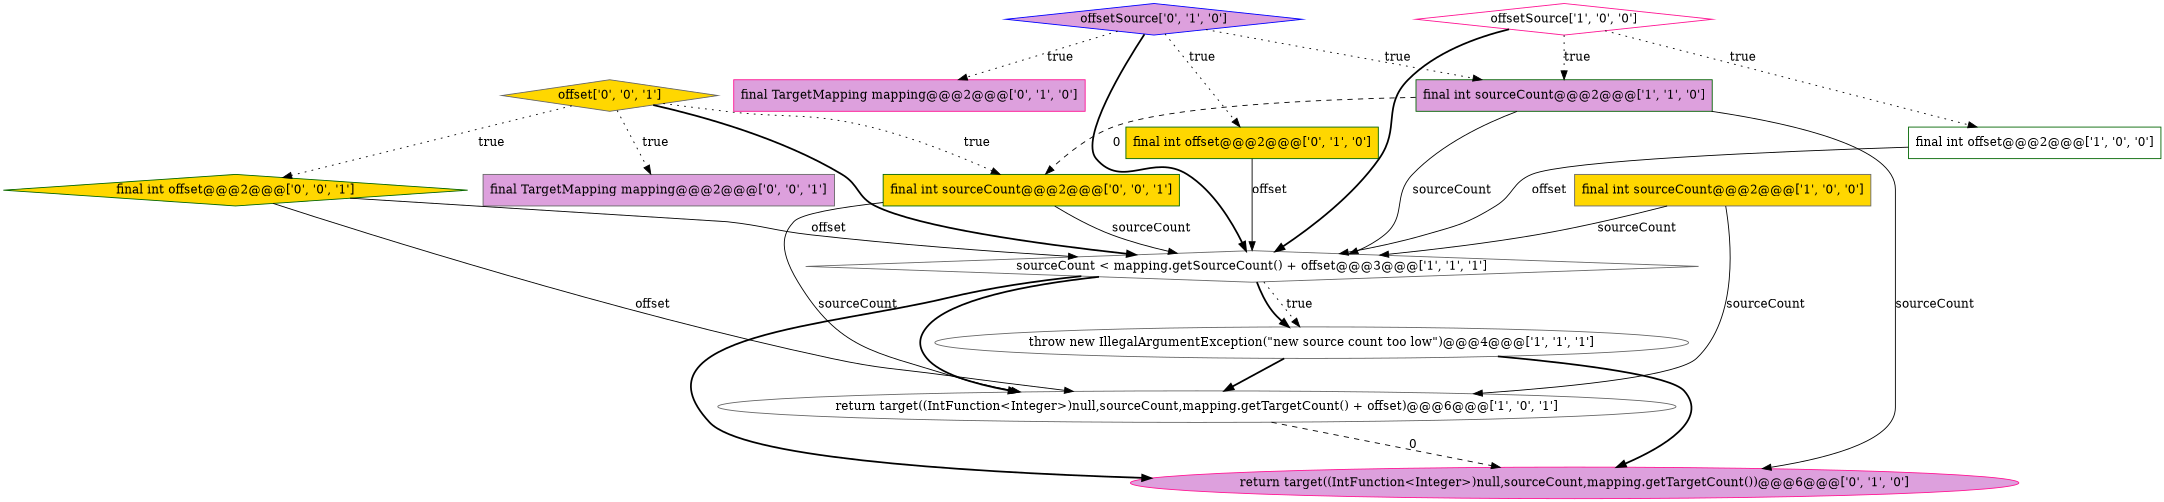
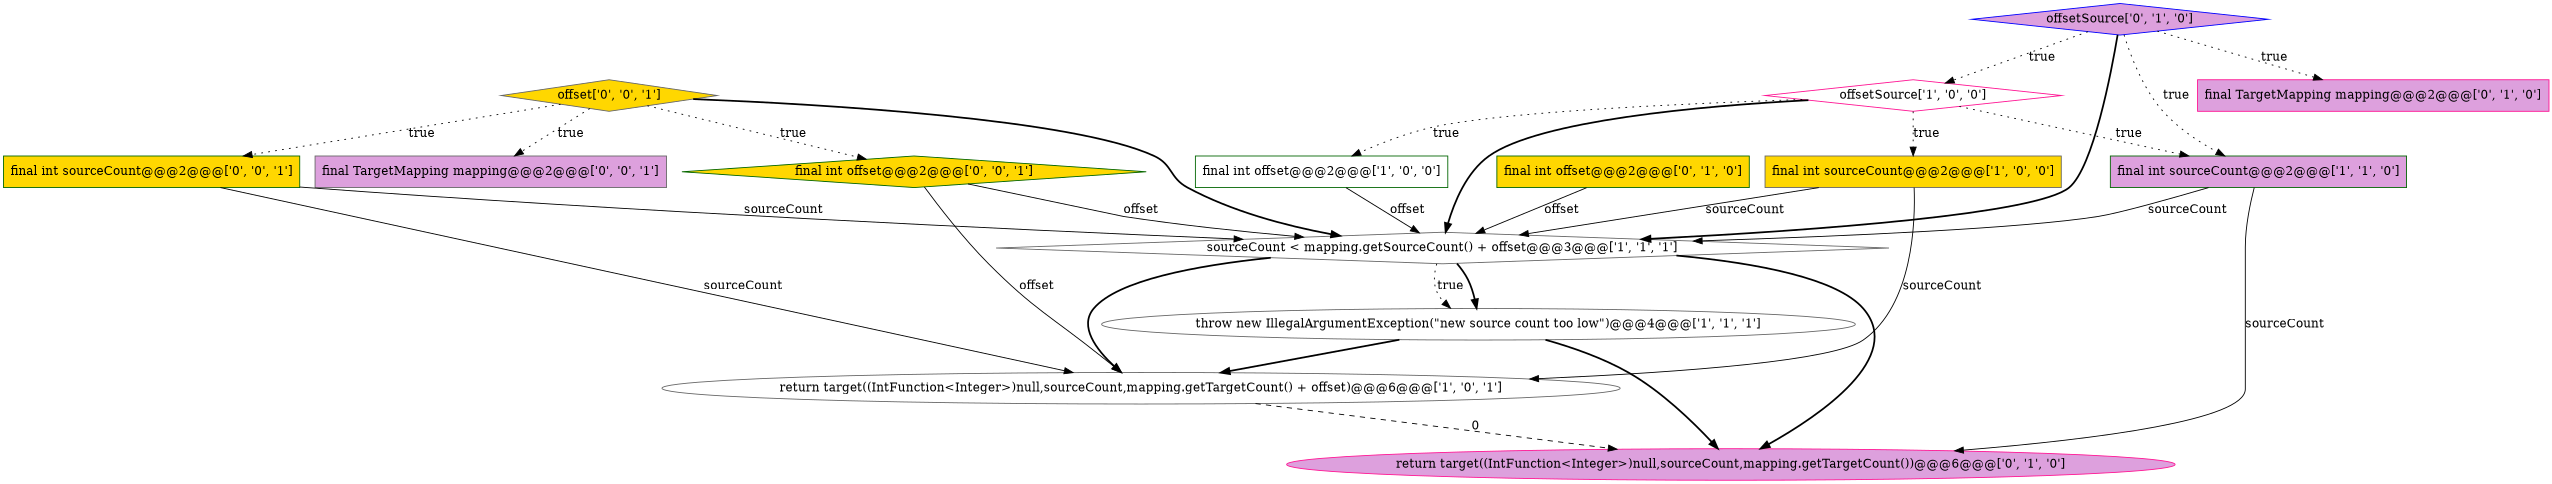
(1200, 77) -> (2021, 56)
(1236, 106) -> none
none -> (1913, 129)
